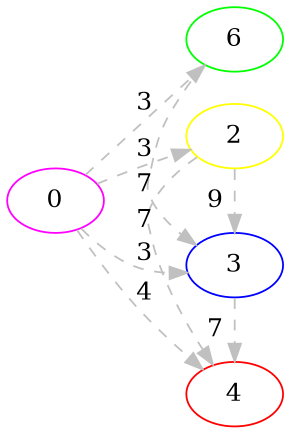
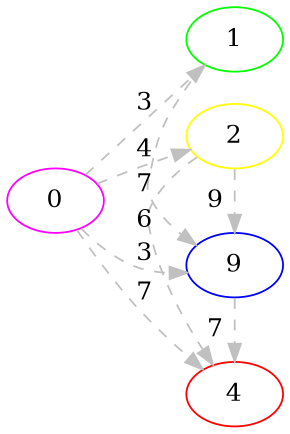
(235, 39) -> (235, 39)
(145, 150) -> (145, 150)
(145, 220) -> (145, 220)
(235, 265) -> (235, 265)
(145, 293) -> (145, 293)
